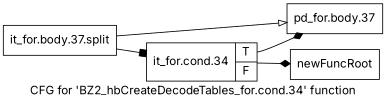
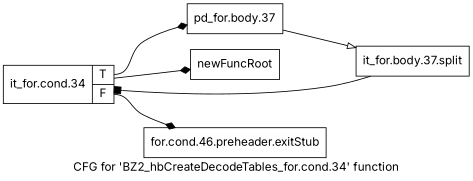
(198, 30) -> (315, 38)
none -> (235, 143)
